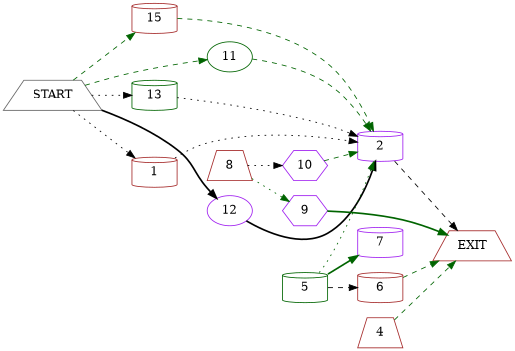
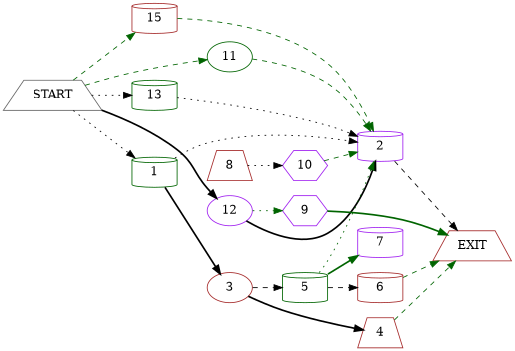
(155, 172) -> (155, 172)
(267, 188) -> (263, 211)
none -> (230, 288)
